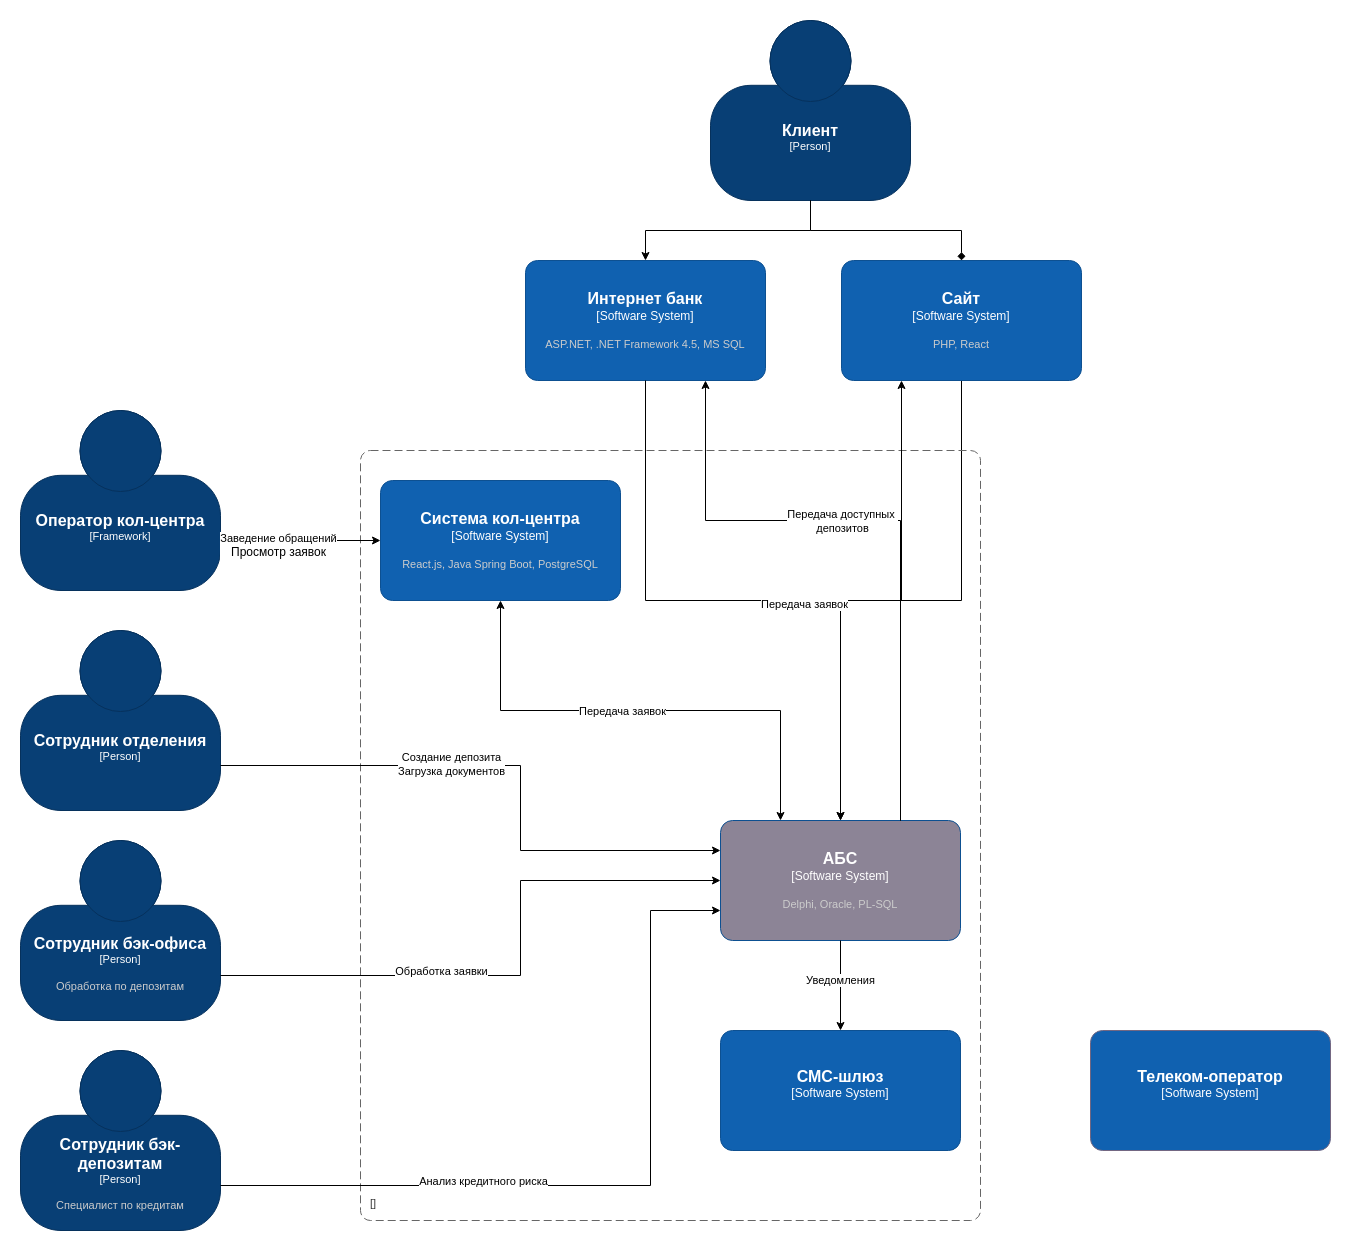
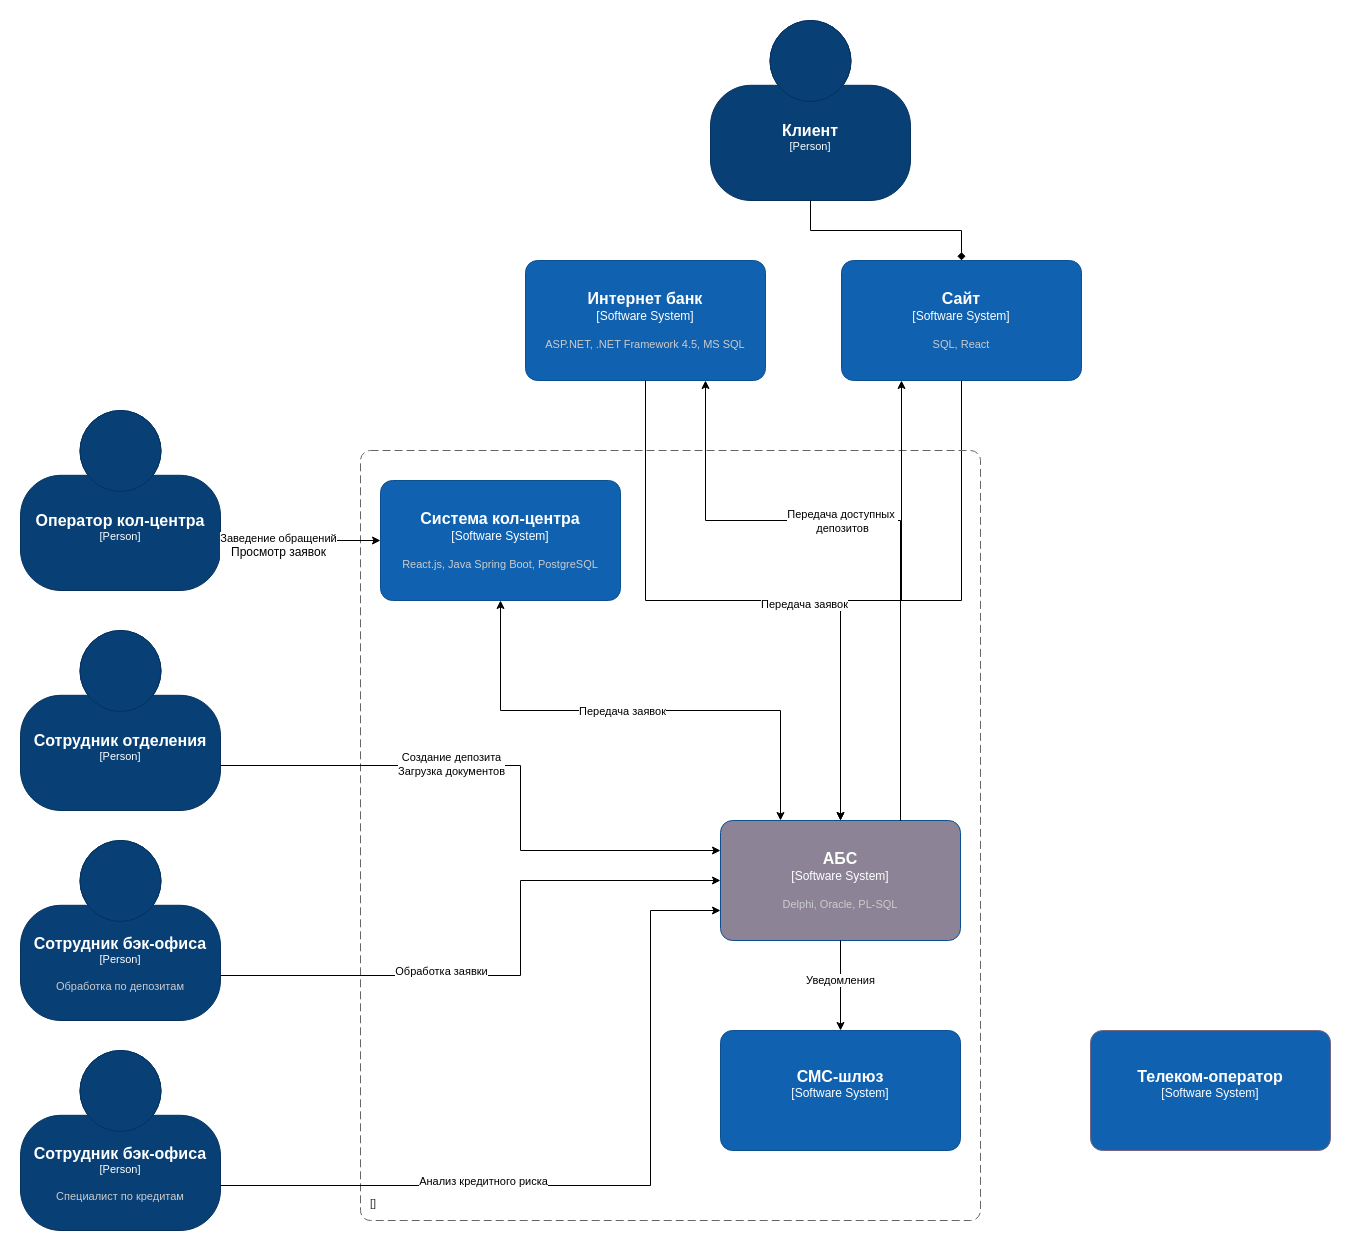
(716, 231) -> none
(962, 321) -> (962, 321)
(121, 534) -> (121, 534)
(121, 1174) -> (121, 1174)
